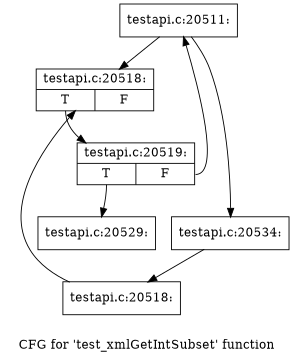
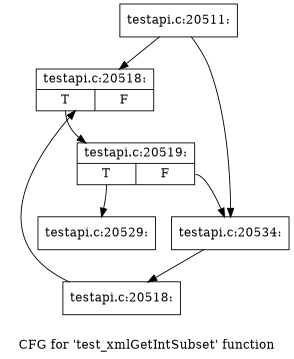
(203, 112) -> (211, 189)
